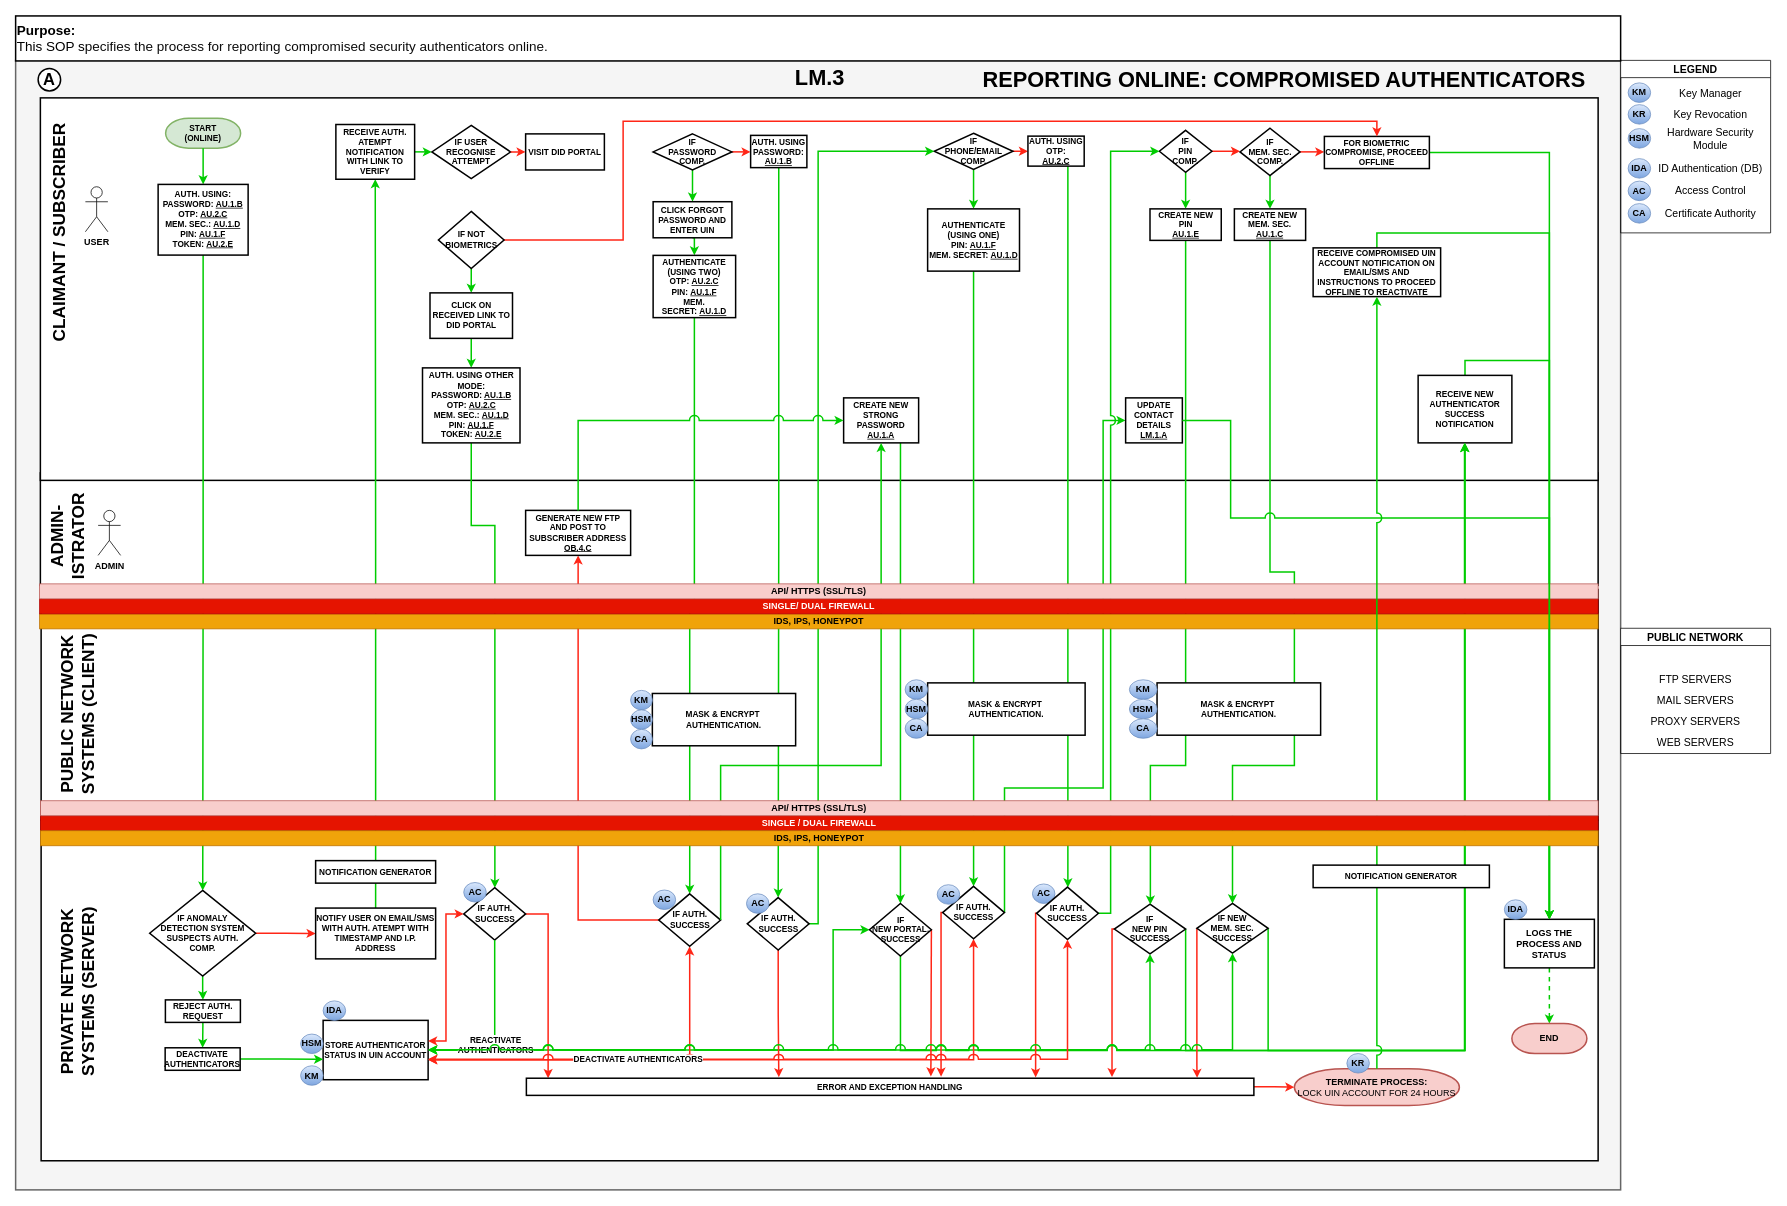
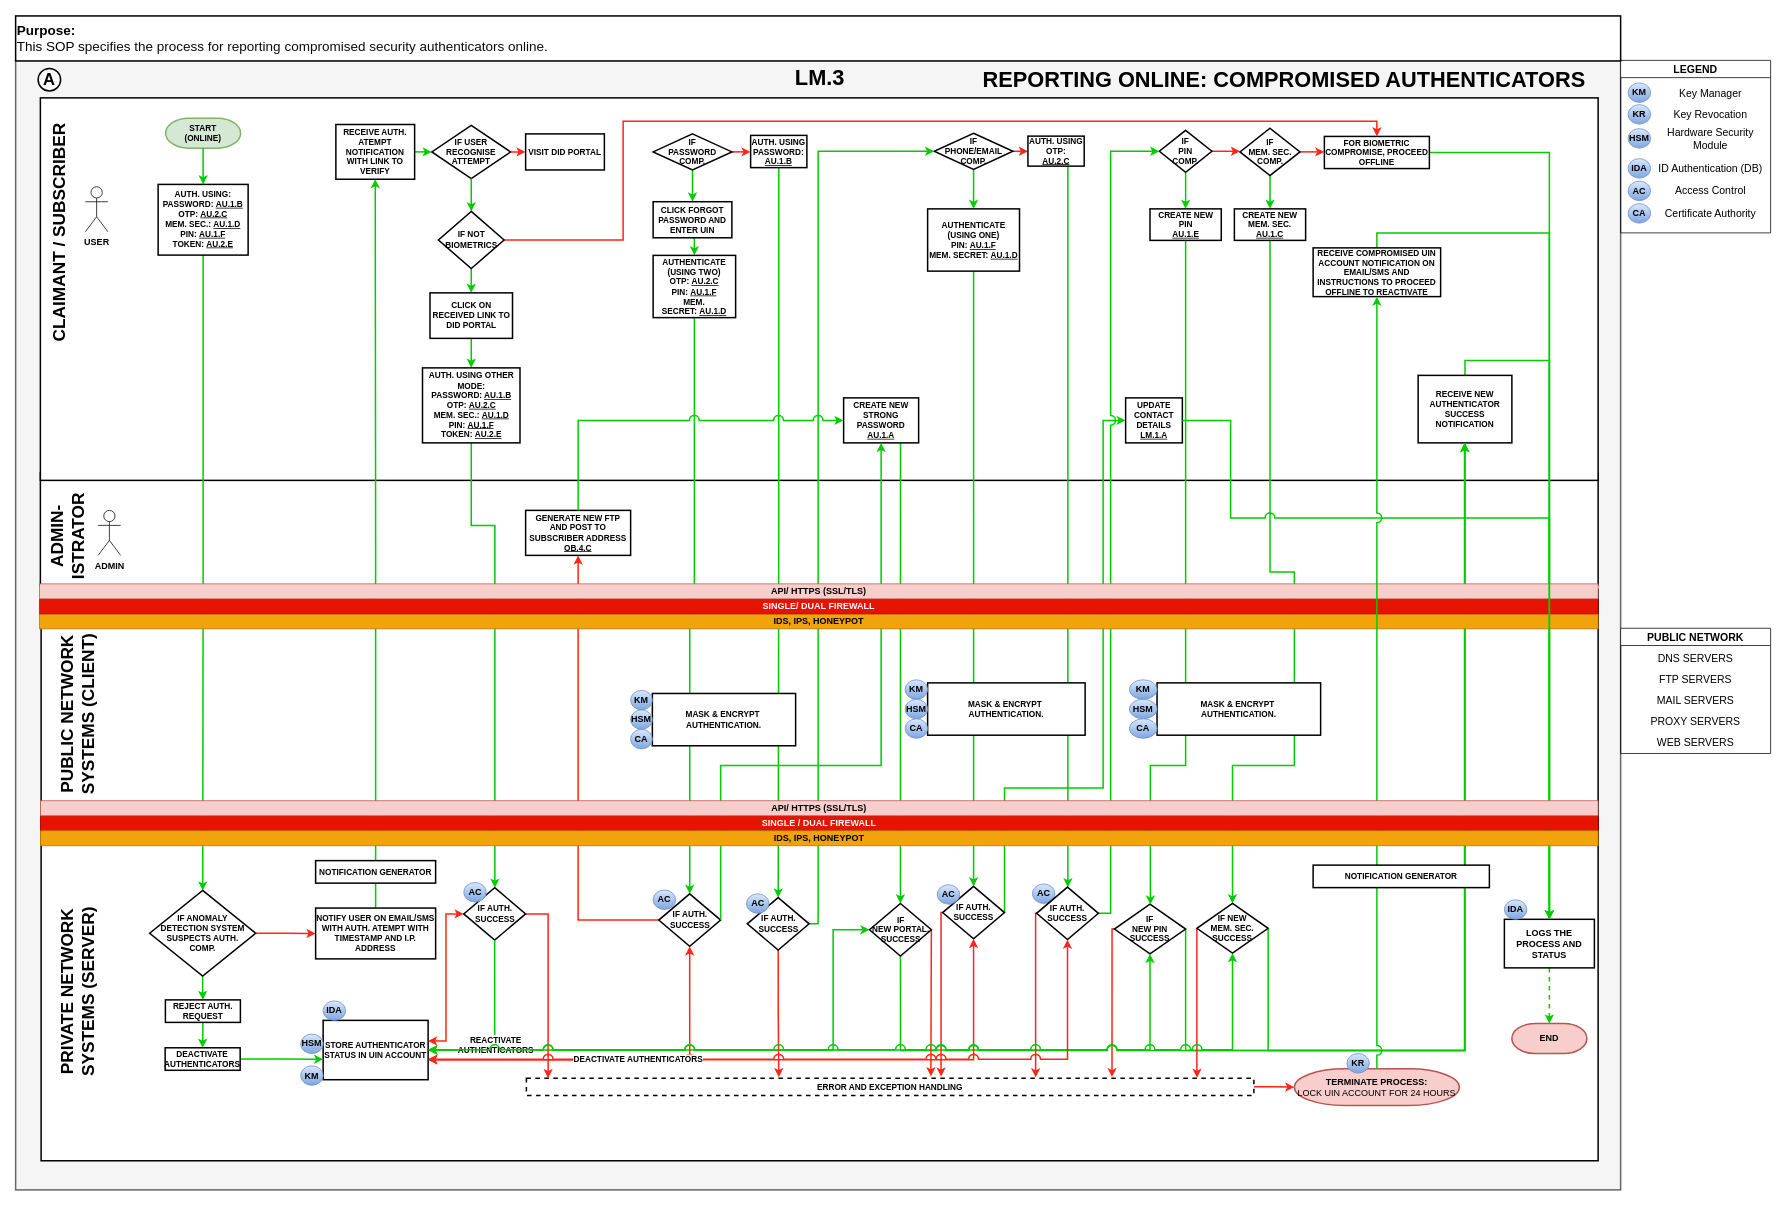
none -> (471, 192)
none -> (1695, 659)
(890, 1087) -> (890, 1087)
